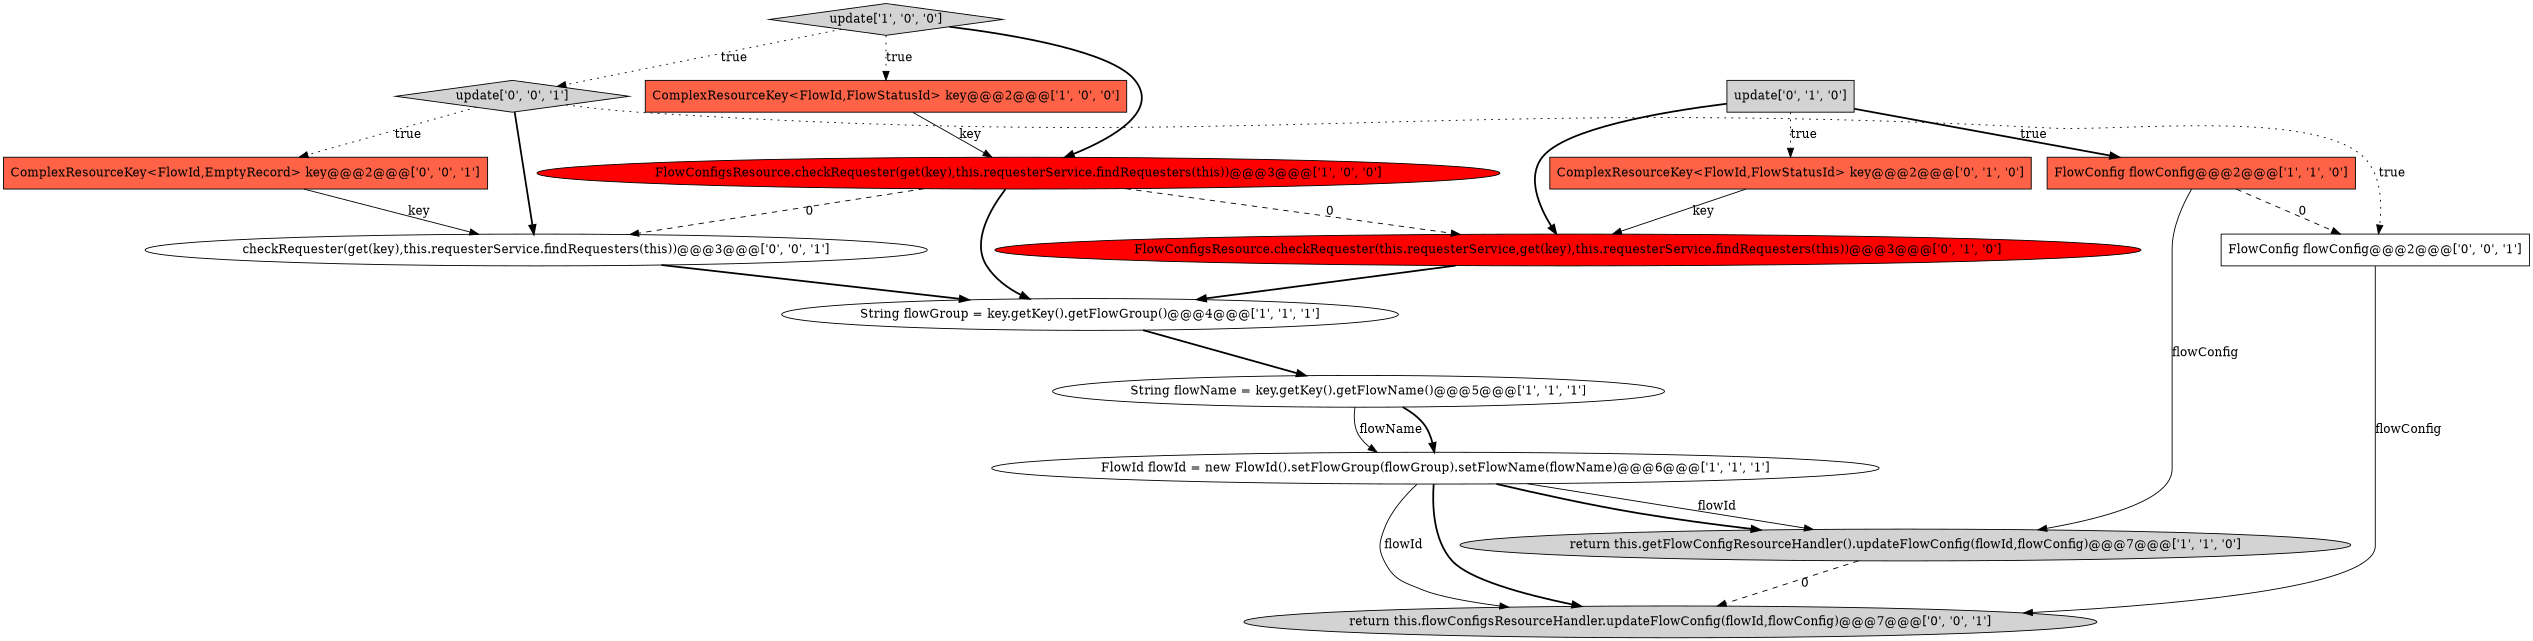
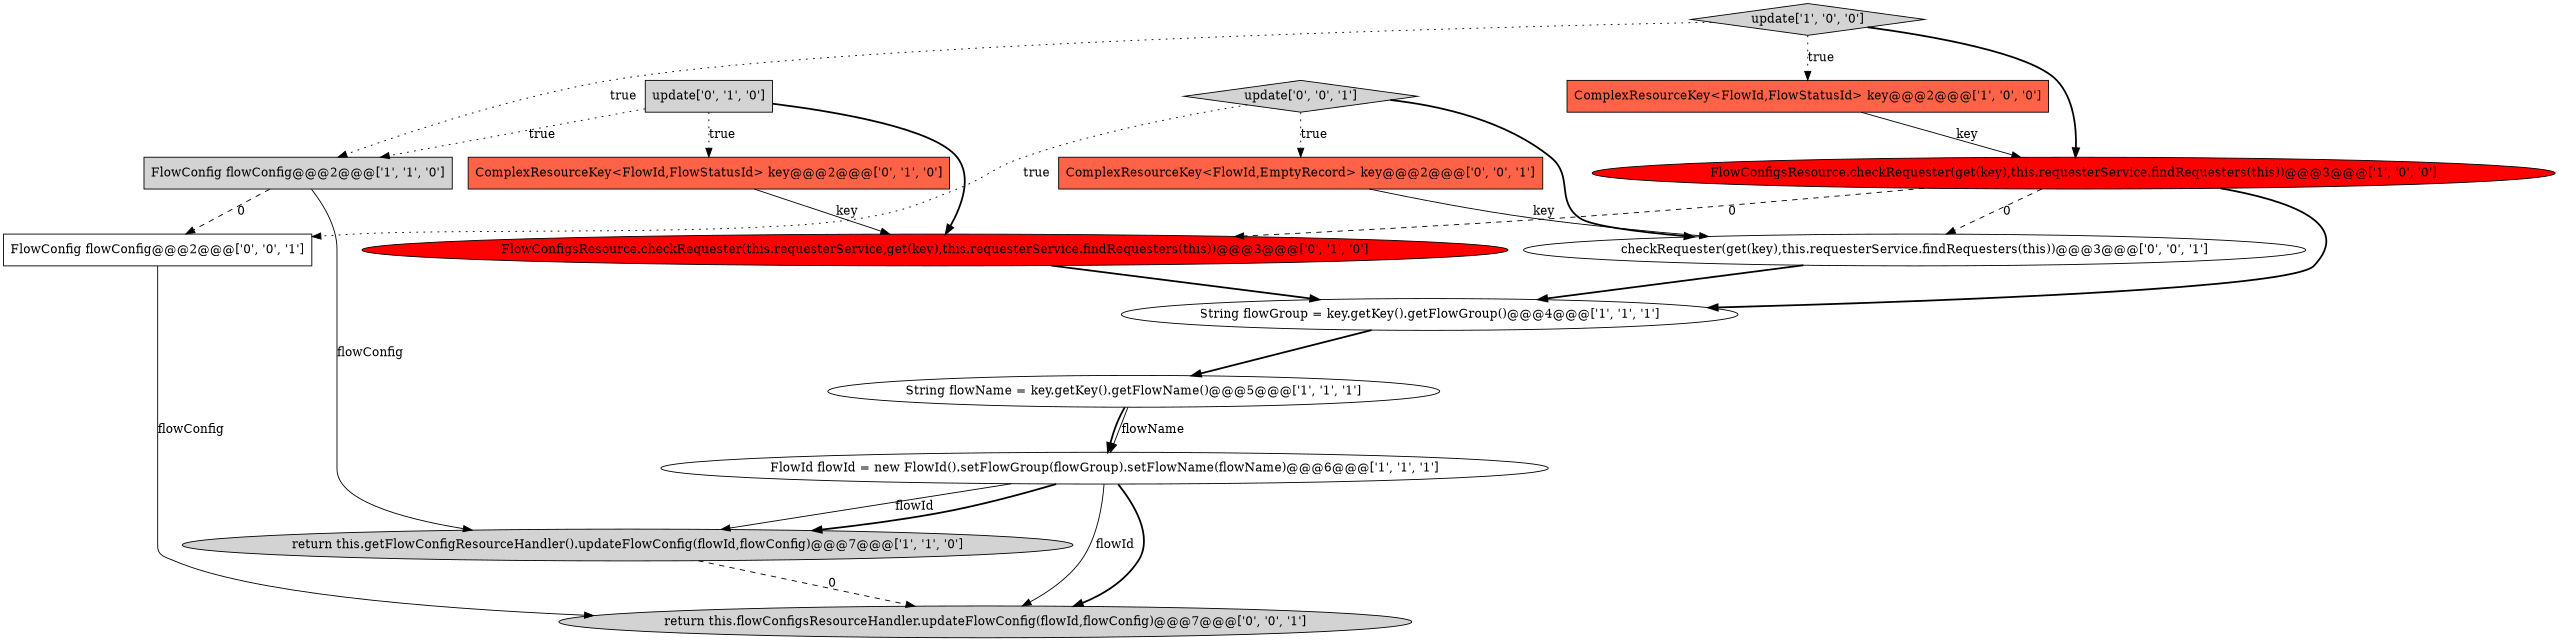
(704, 57) -> (1023, 46)
(1982, 132) -> (517, 132)
(2201, 173) -> (298, 173)
